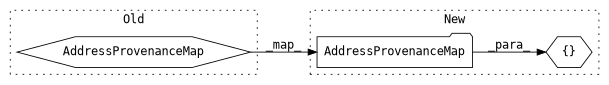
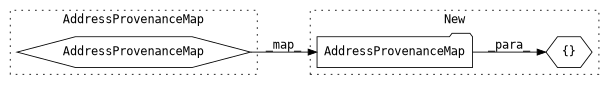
(134, 20) -> (134, 20)
